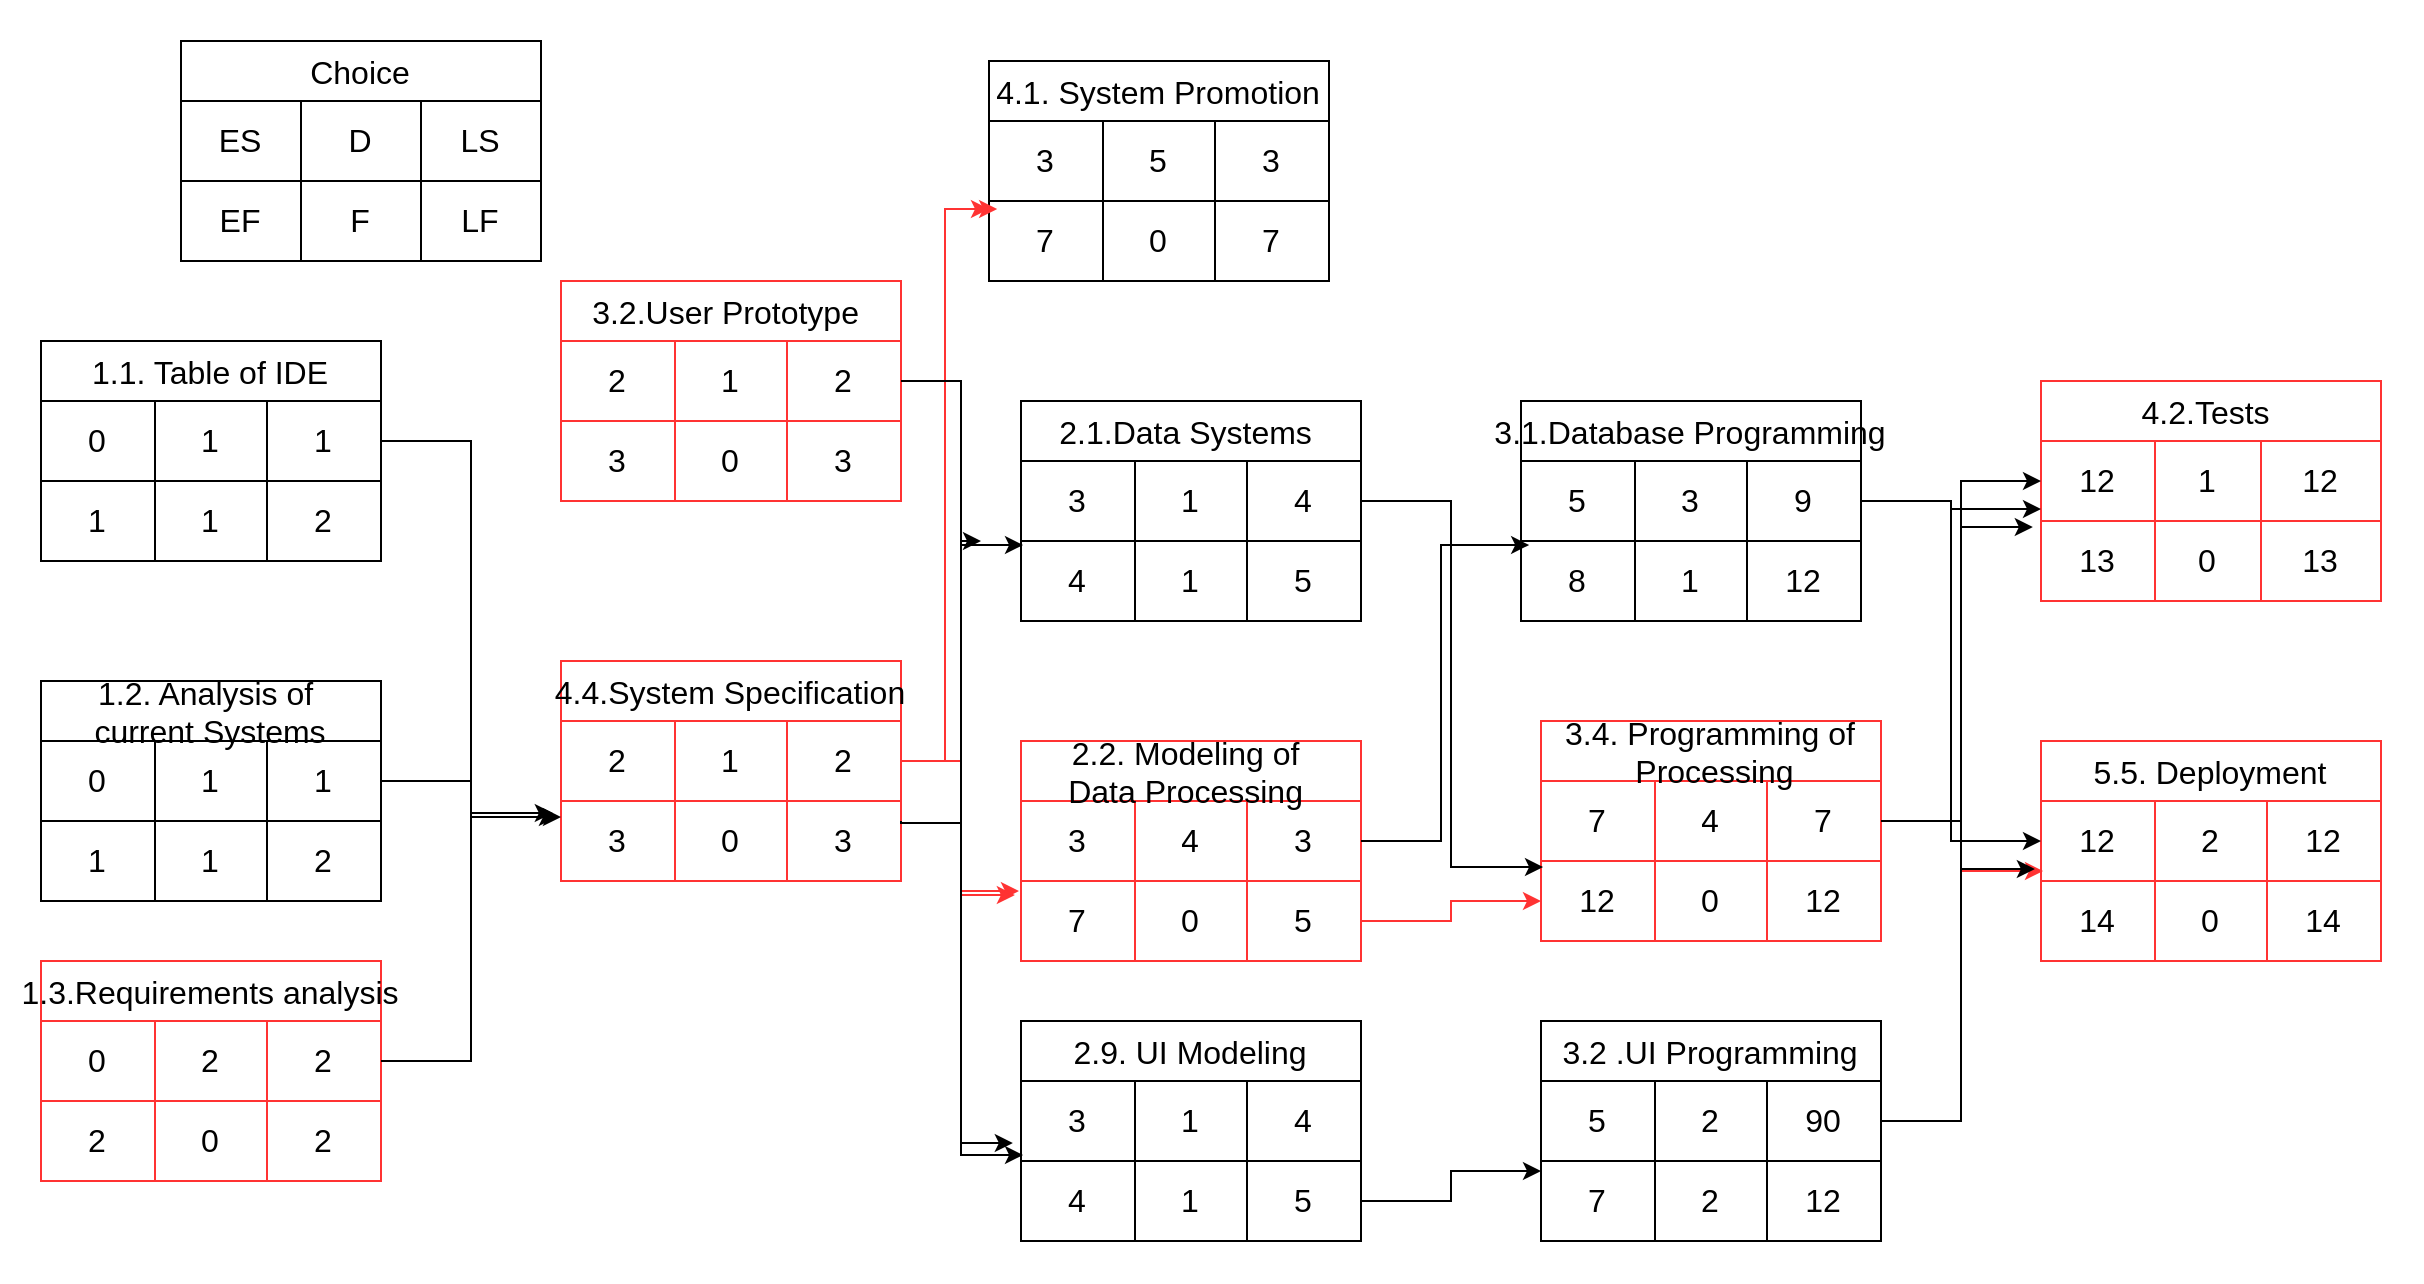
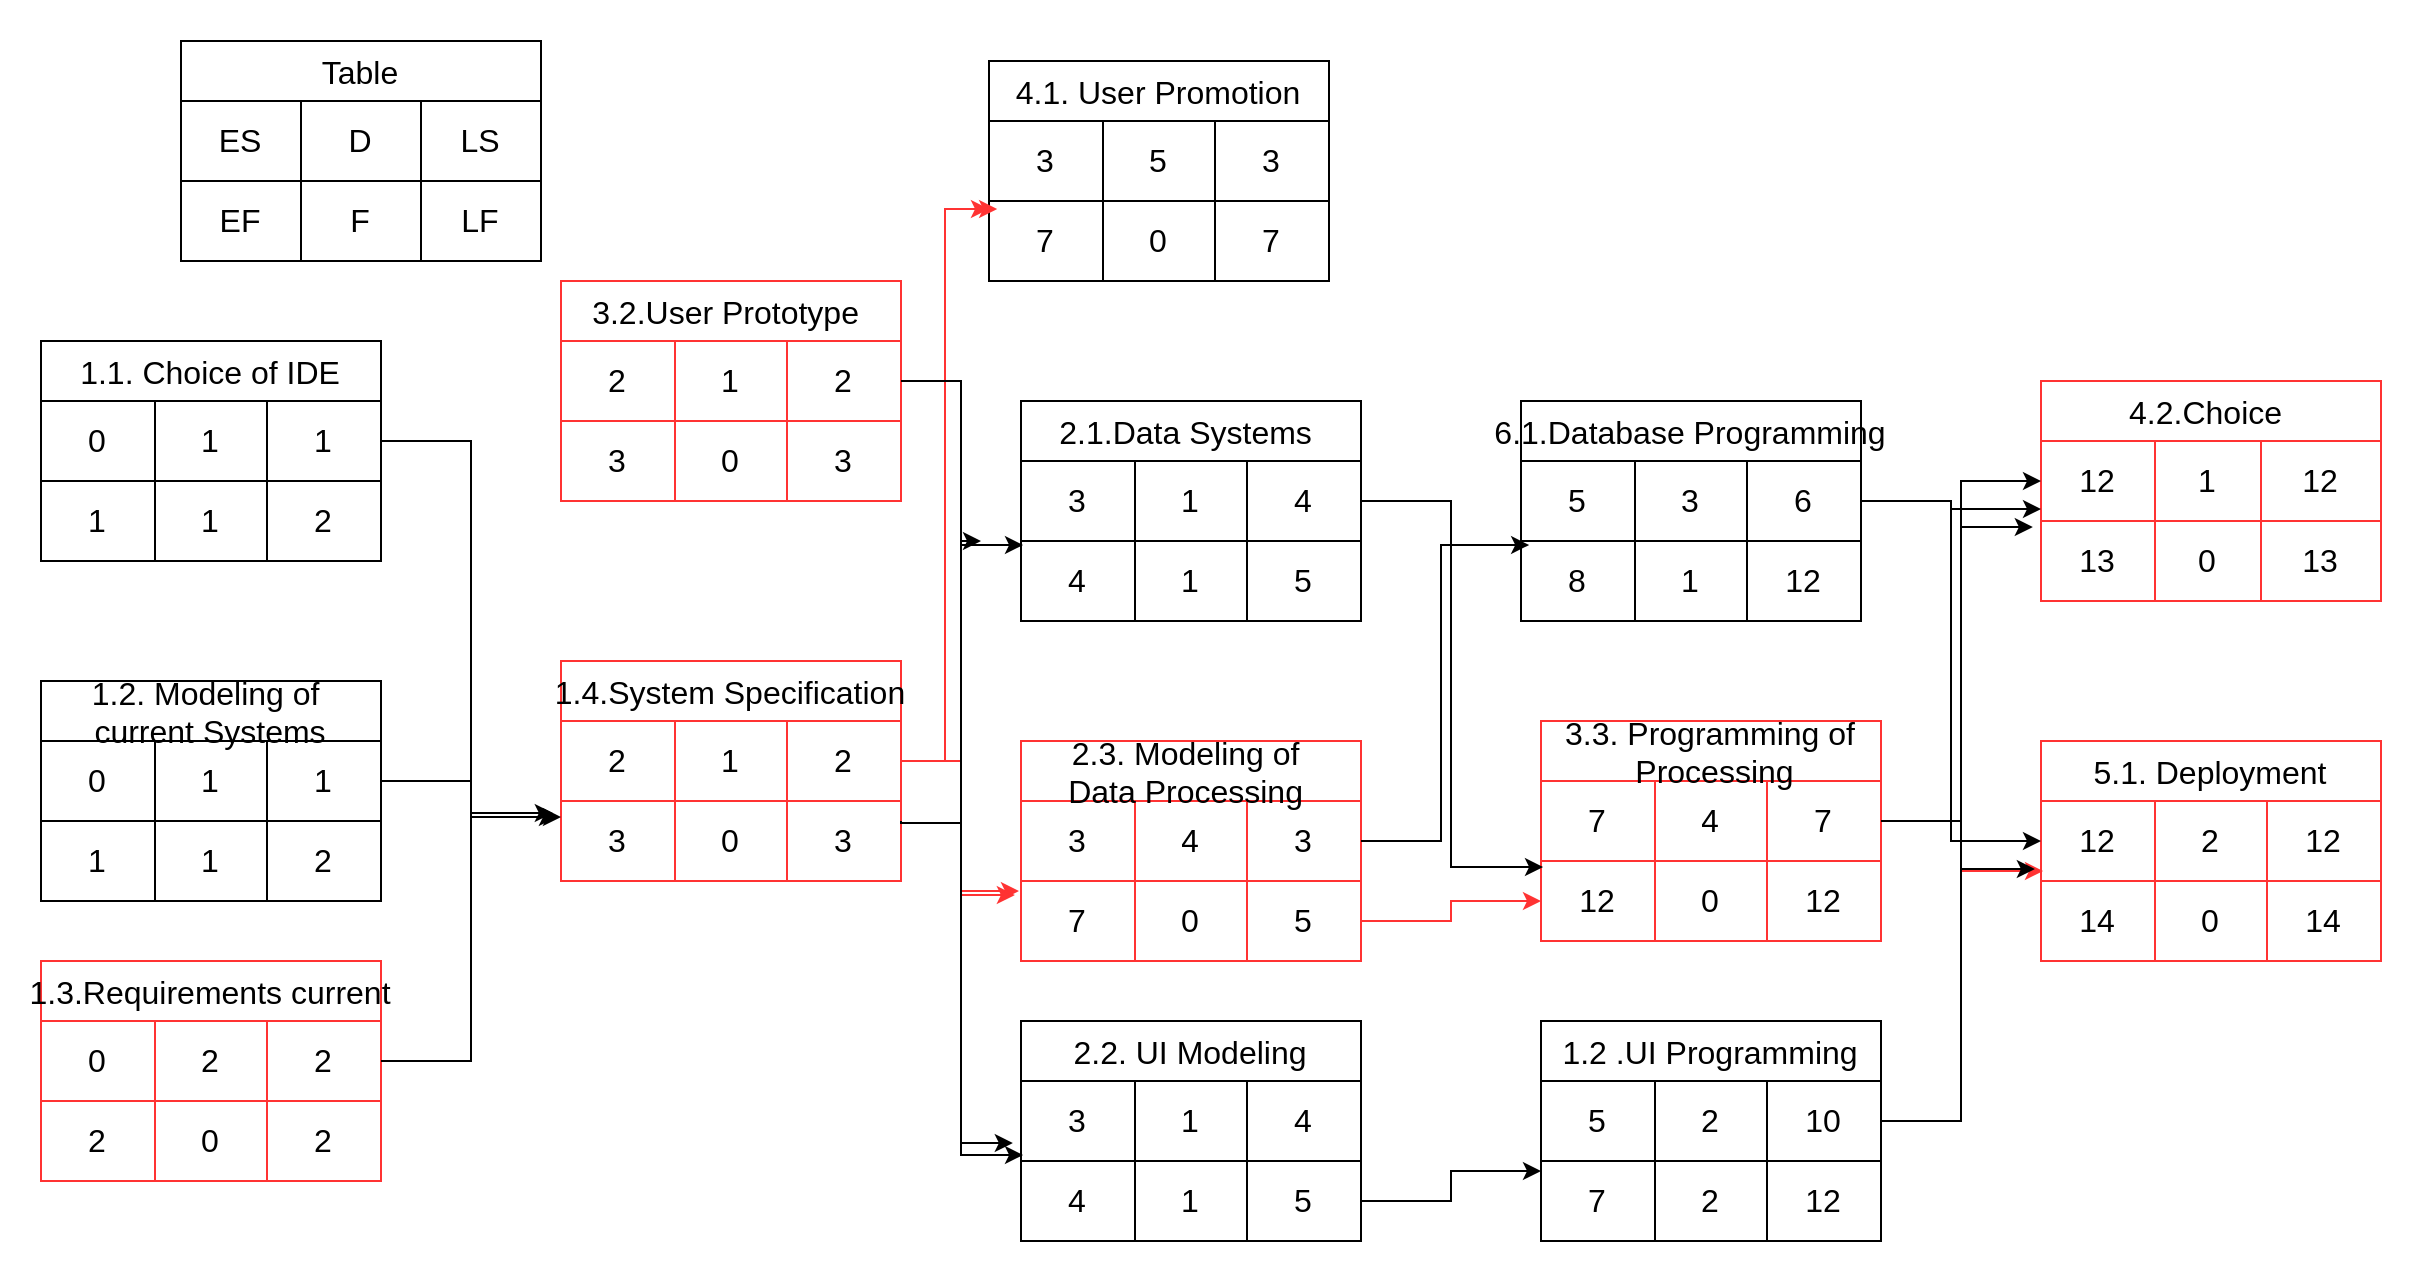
(360, 73) -> (360, 73)
(1158, 93) -> (1158, 93)
(210, 373) -> (210, 373)
(2210, 413) -> (2210, 413)
(1690, 433) -> (1690, 433)
(1804, 501) -> (1804, 501)
(730, 693) -> (730, 693)
(210, 694) -> (210, 694)
(1710, 734) -> (1710, 734)
(1190, 754) -> (1190, 754)
(2210, 773) -> (2210, 773)
(210, 993) -> (210, 993)
(1190, 1053) -> (1190, 1053)
(1710, 1053) -> (1710, 1053)
(1824, 1121) -> (1824, 1121)
